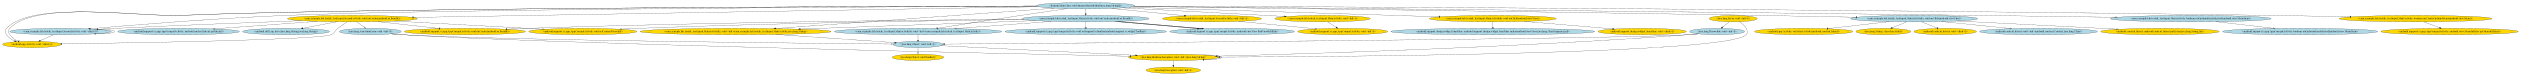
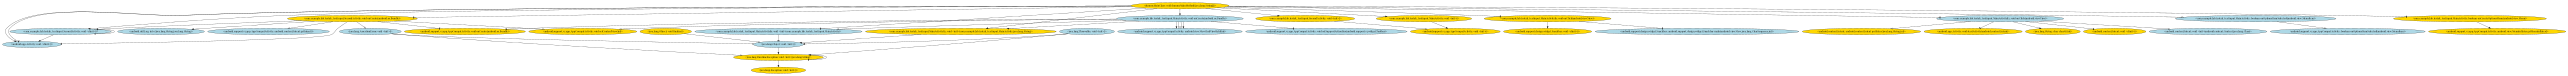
(1086, 6) -> (1180, 6)
(1733, 19) -> none
(32, 44) -> (32, 44)
(761, 48) -> (566, 46)
(918, 50) -> (721, 38)
